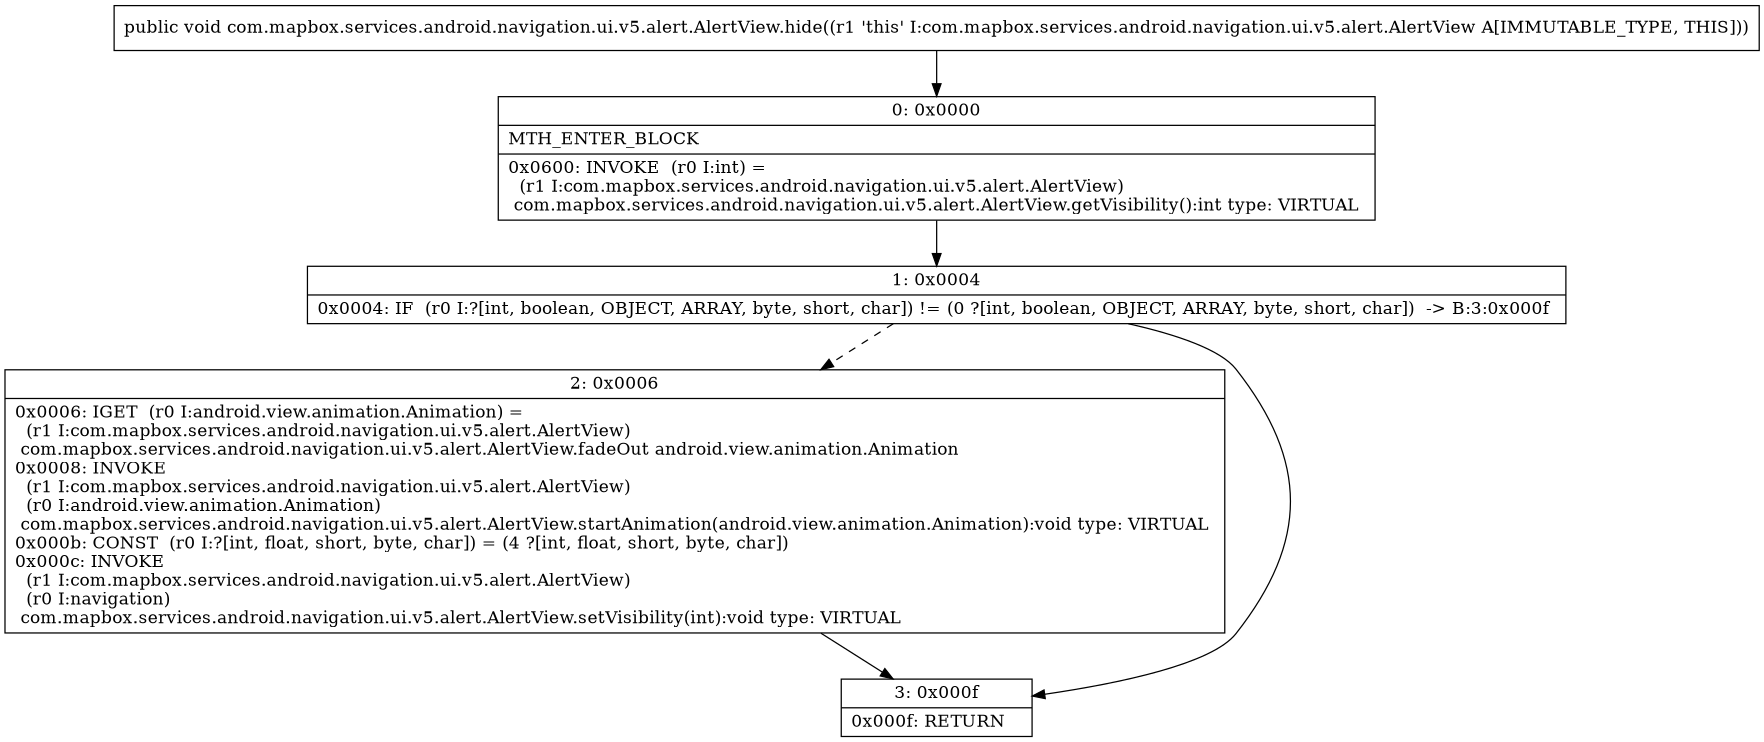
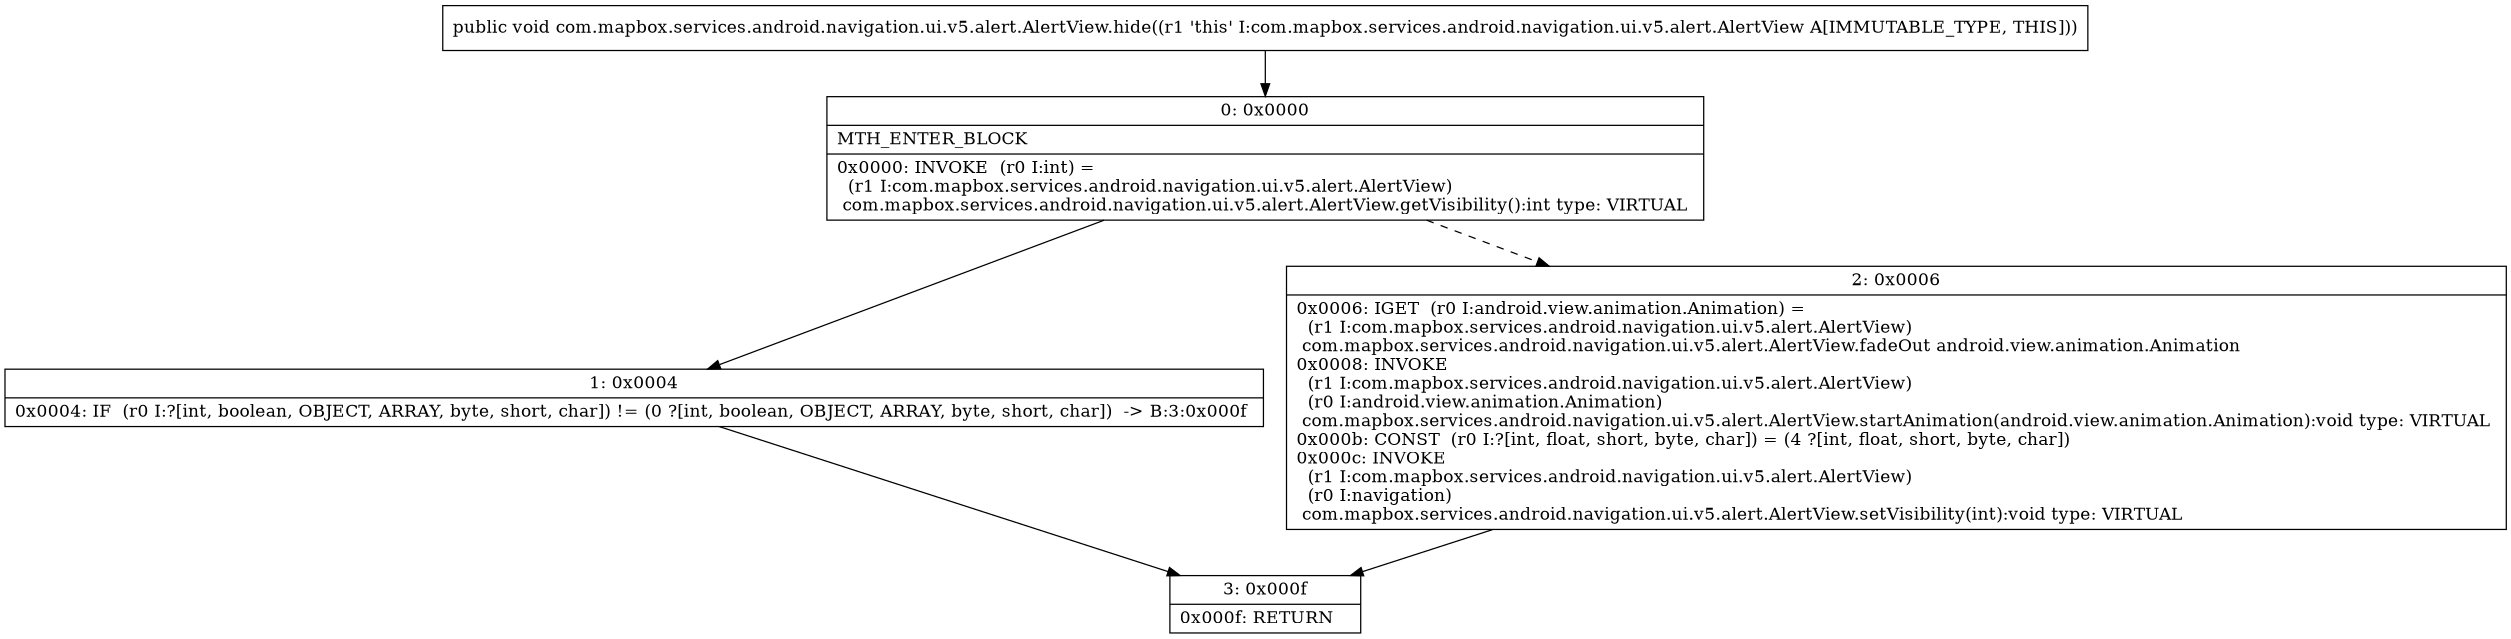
(640, 168) -> (969, 168)
(862, 343) -> (1482, 241)
